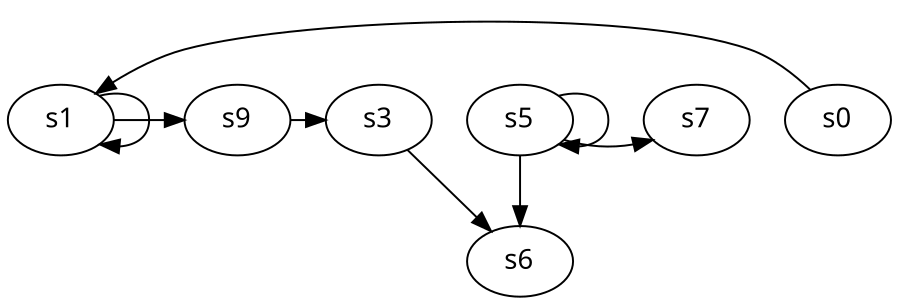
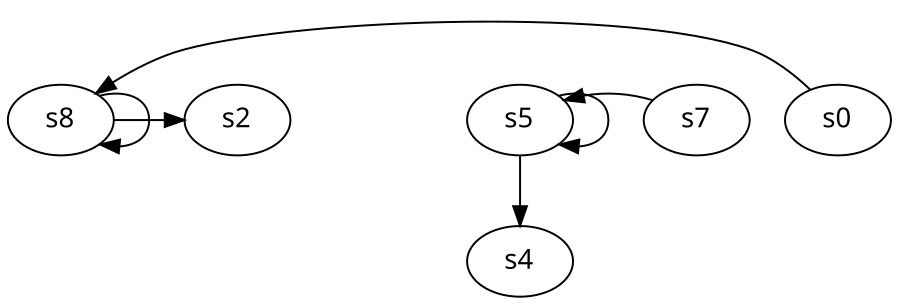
(61, 120) -> (61, 120)
(237, 120) -> (237, 120)
(379, 120) -> none
(611, 146) -> (618, 94)
(520, 261) -> (520, 261)
